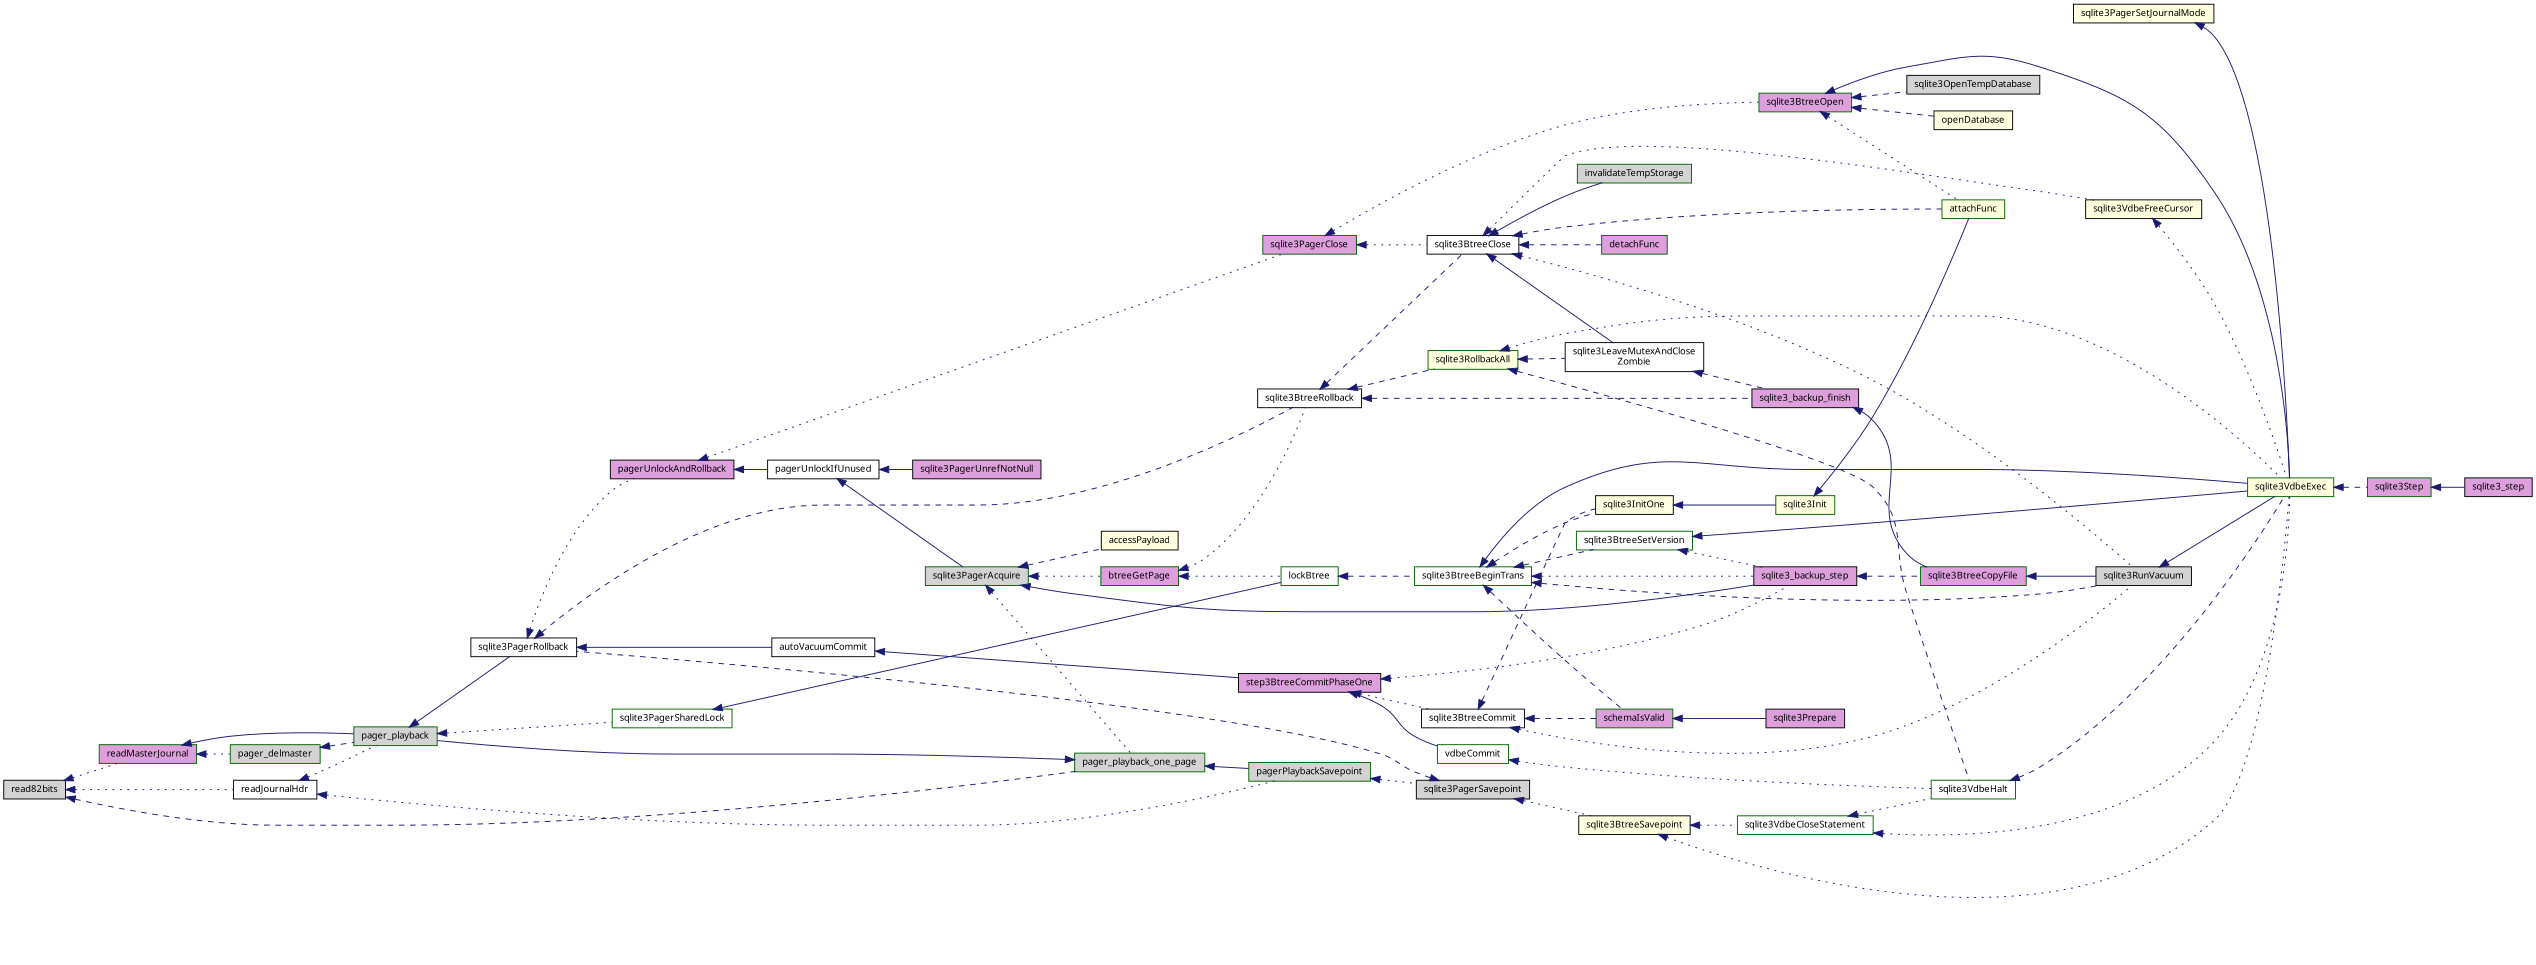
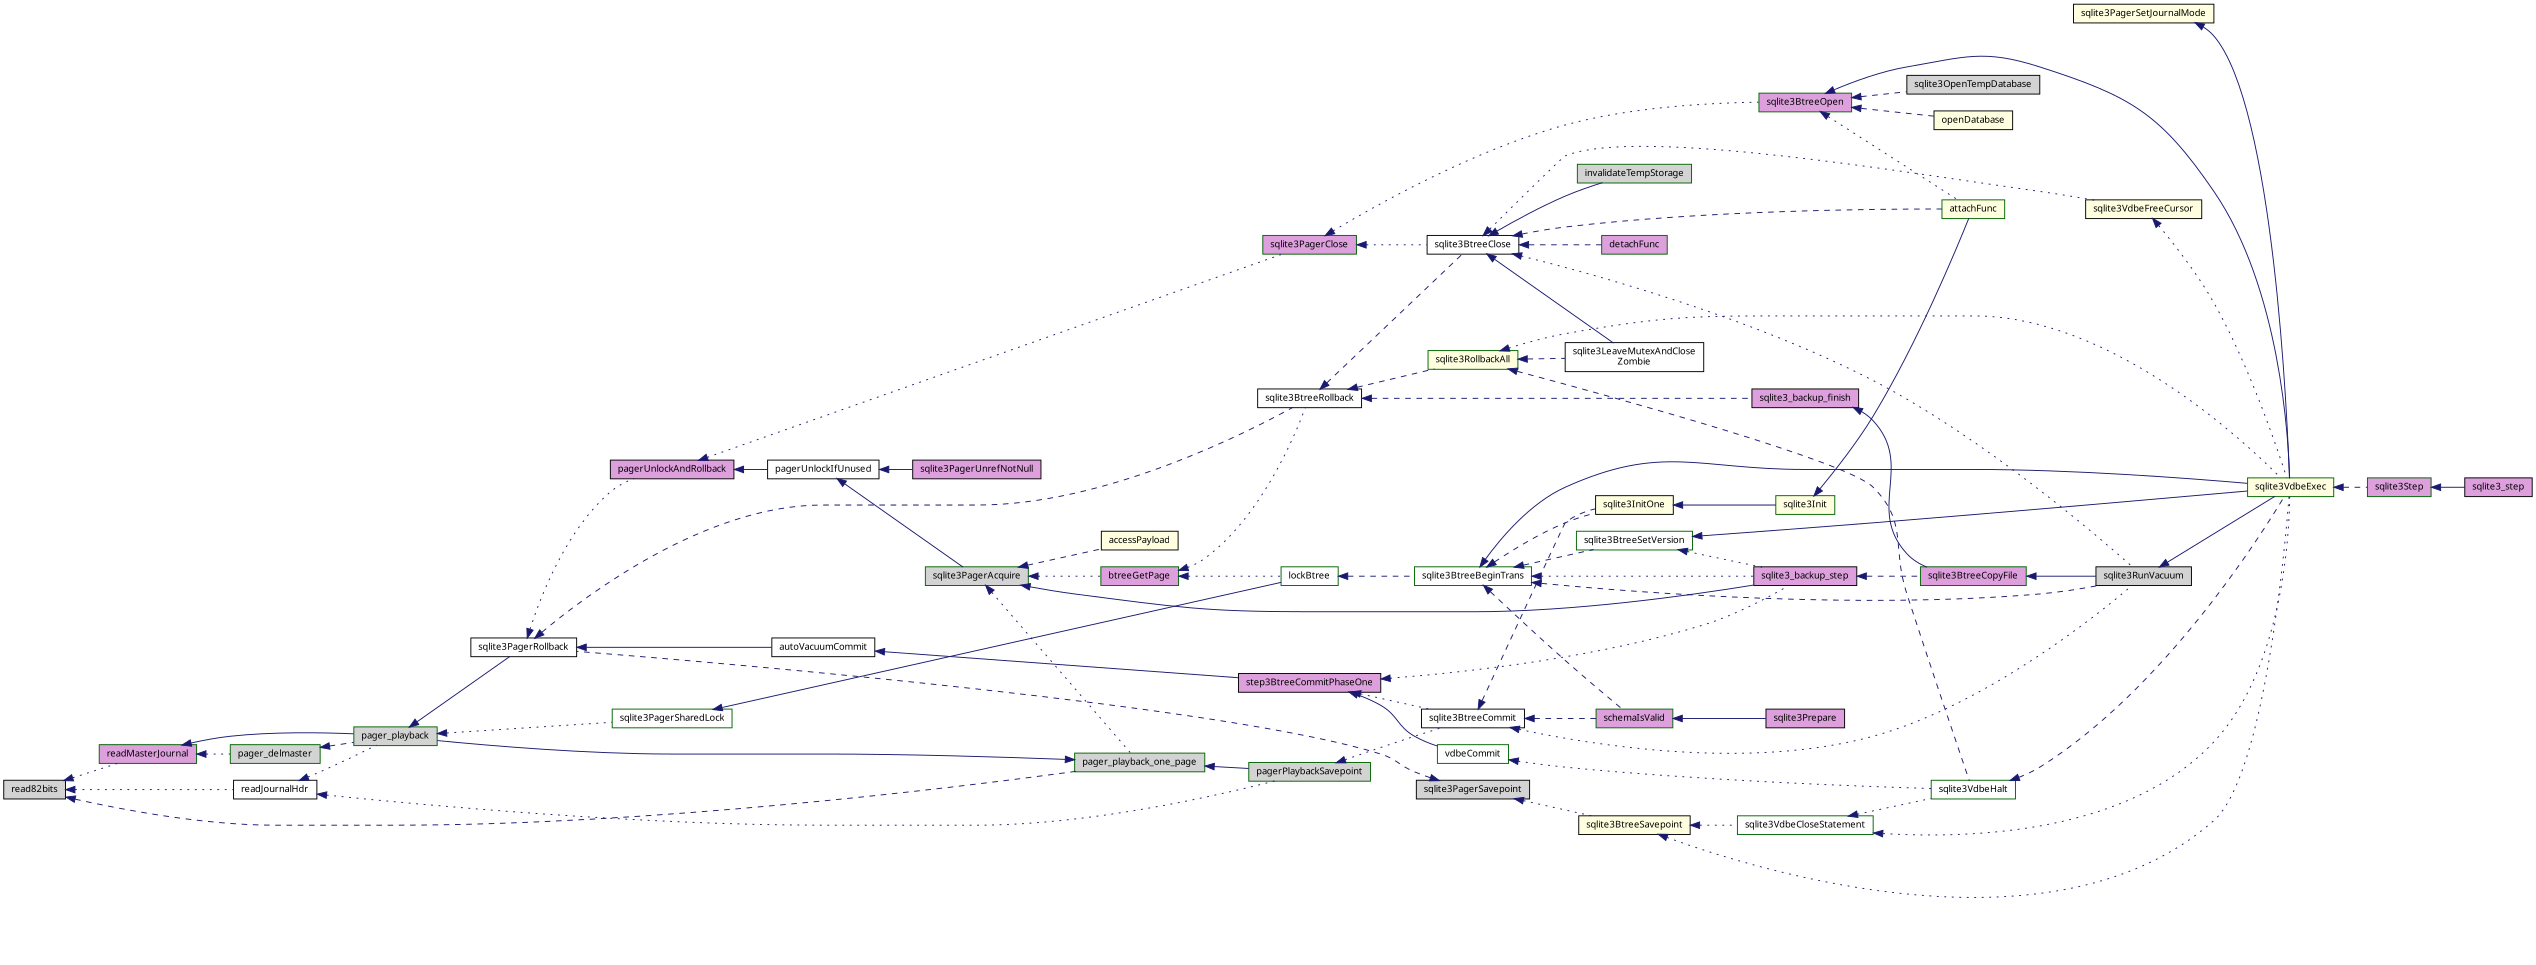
(1735, 381) -> none
(1398, 781) -> (1394, 743)
